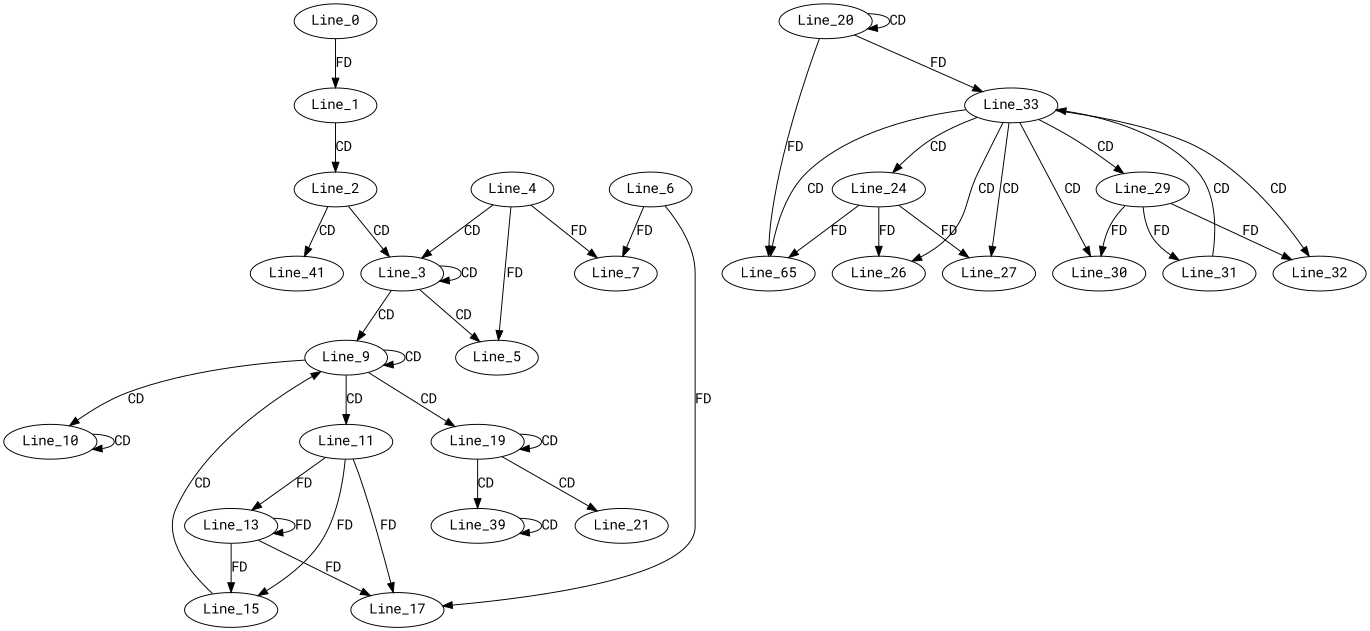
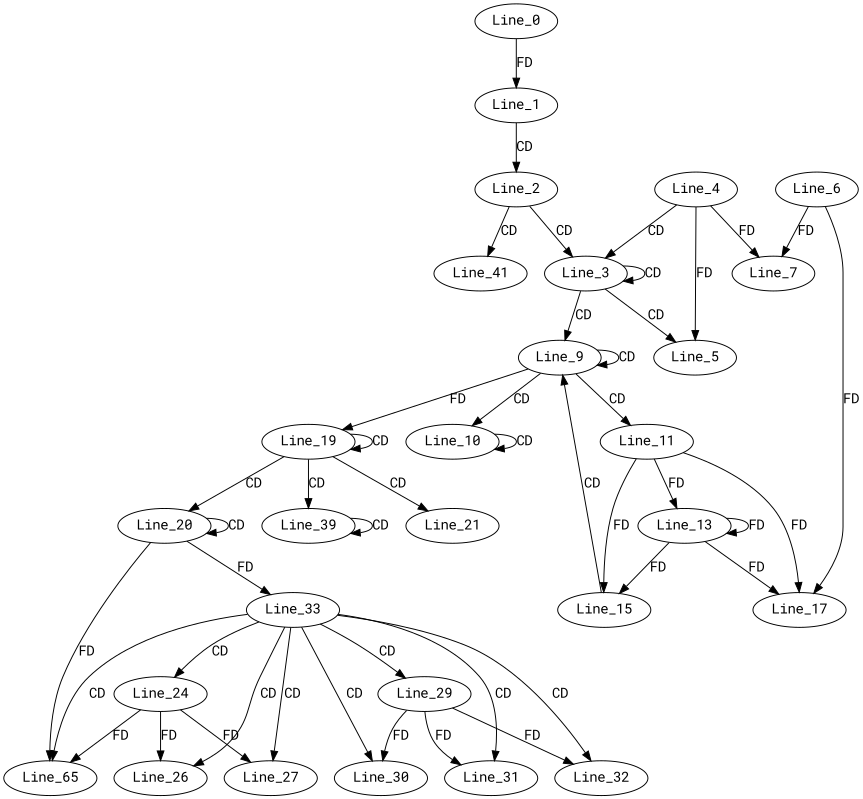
(1175, 152) -> (449, 651)
(429, 400) -> (458, 400)
none -> (241, 481)
